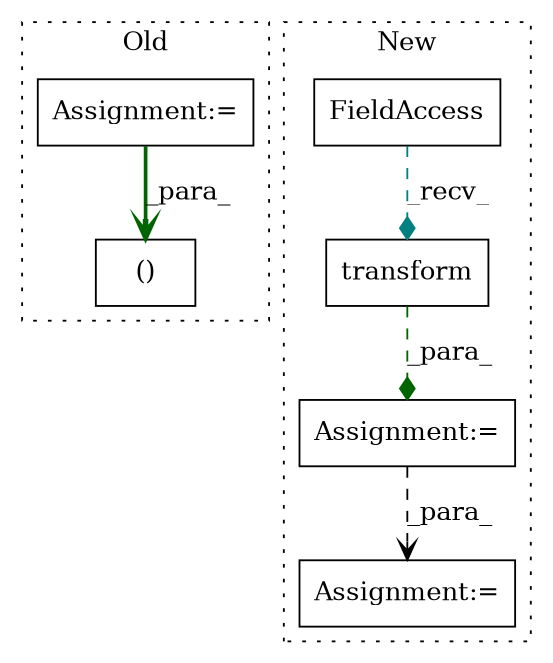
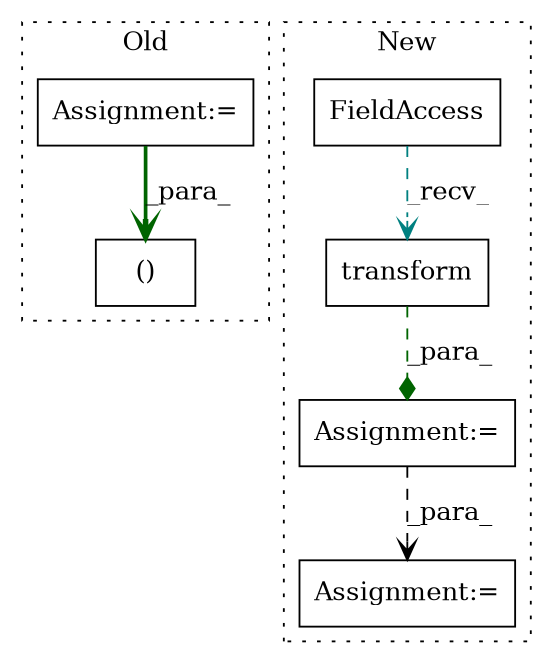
(407, 182) -> (407, 182)
